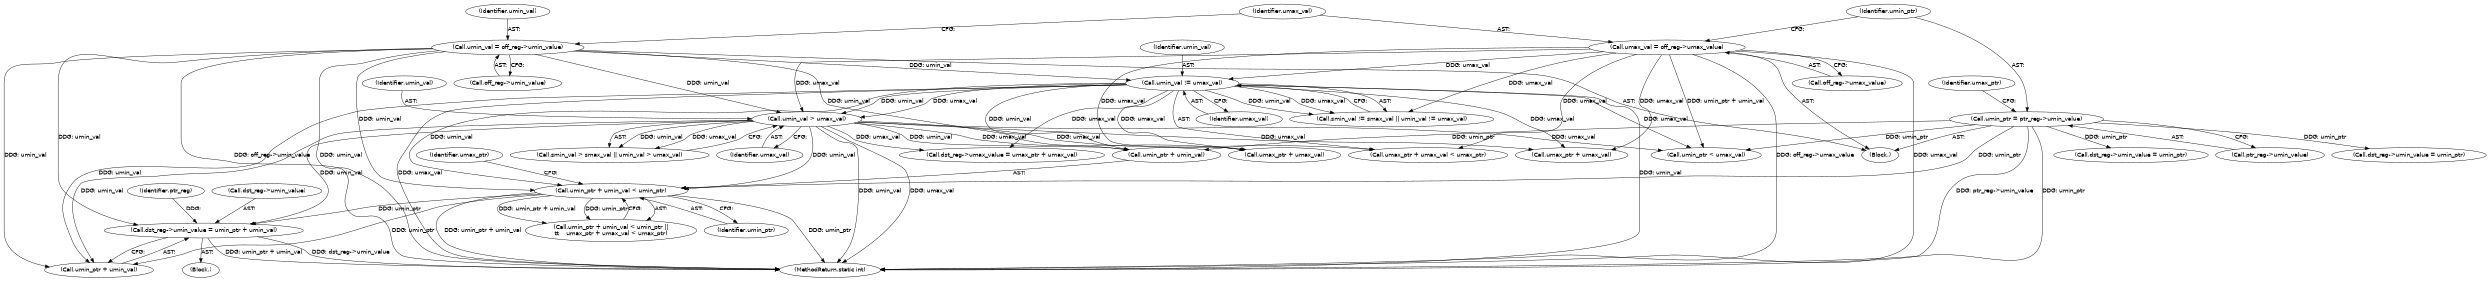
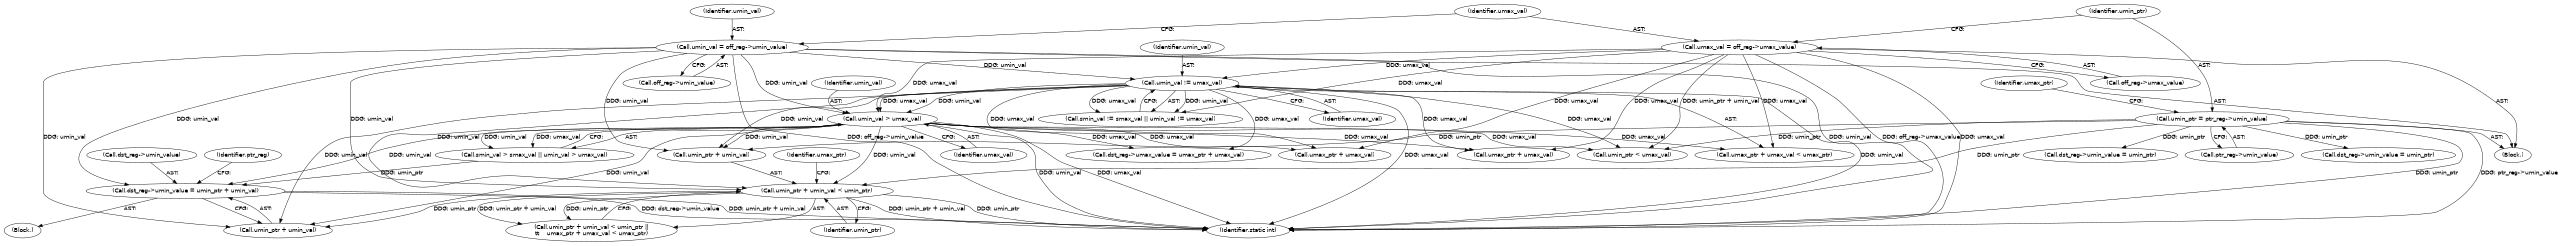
(405, 203) -> (362, 173)
(194, 209) -> (225, 173)
(830, 270) -> (1248, 231)
